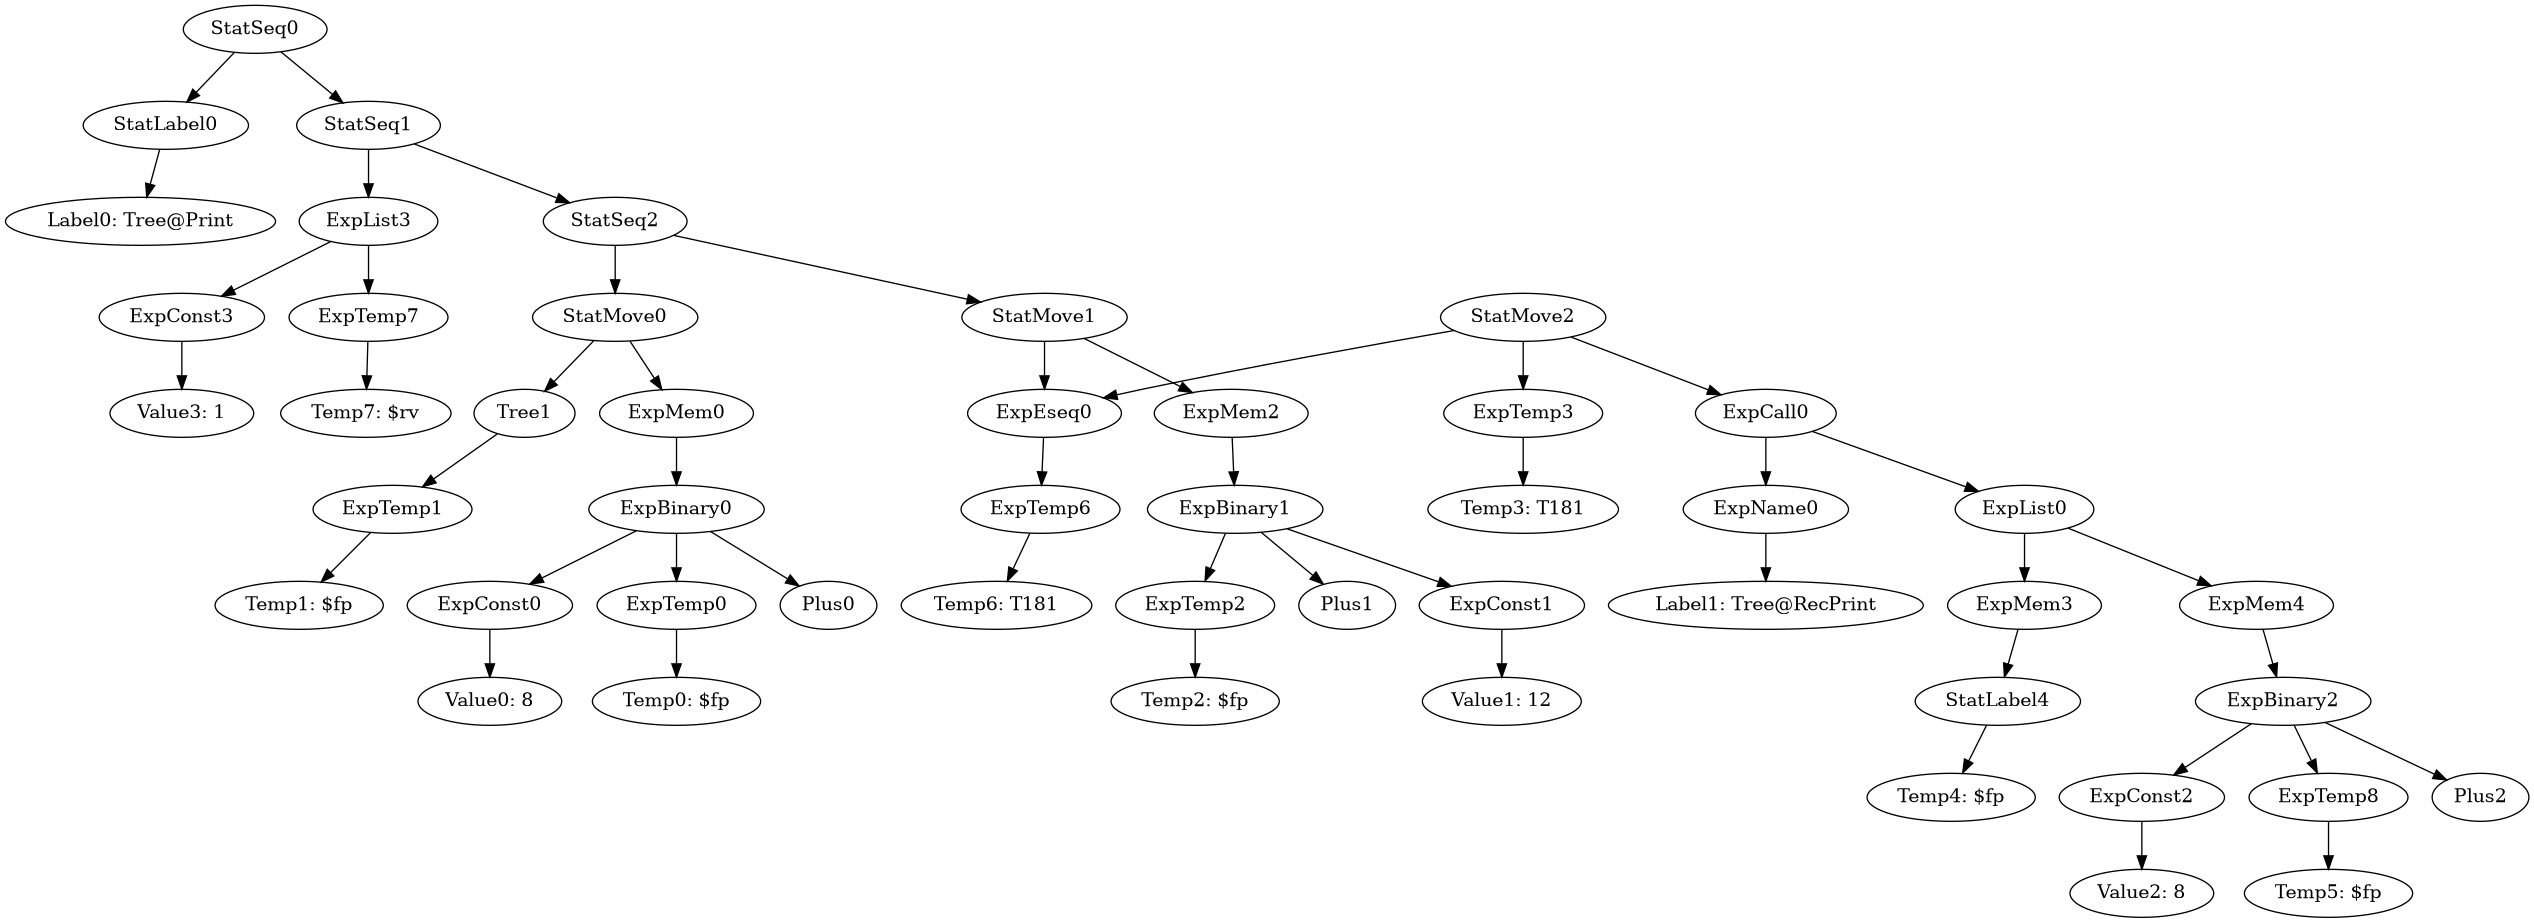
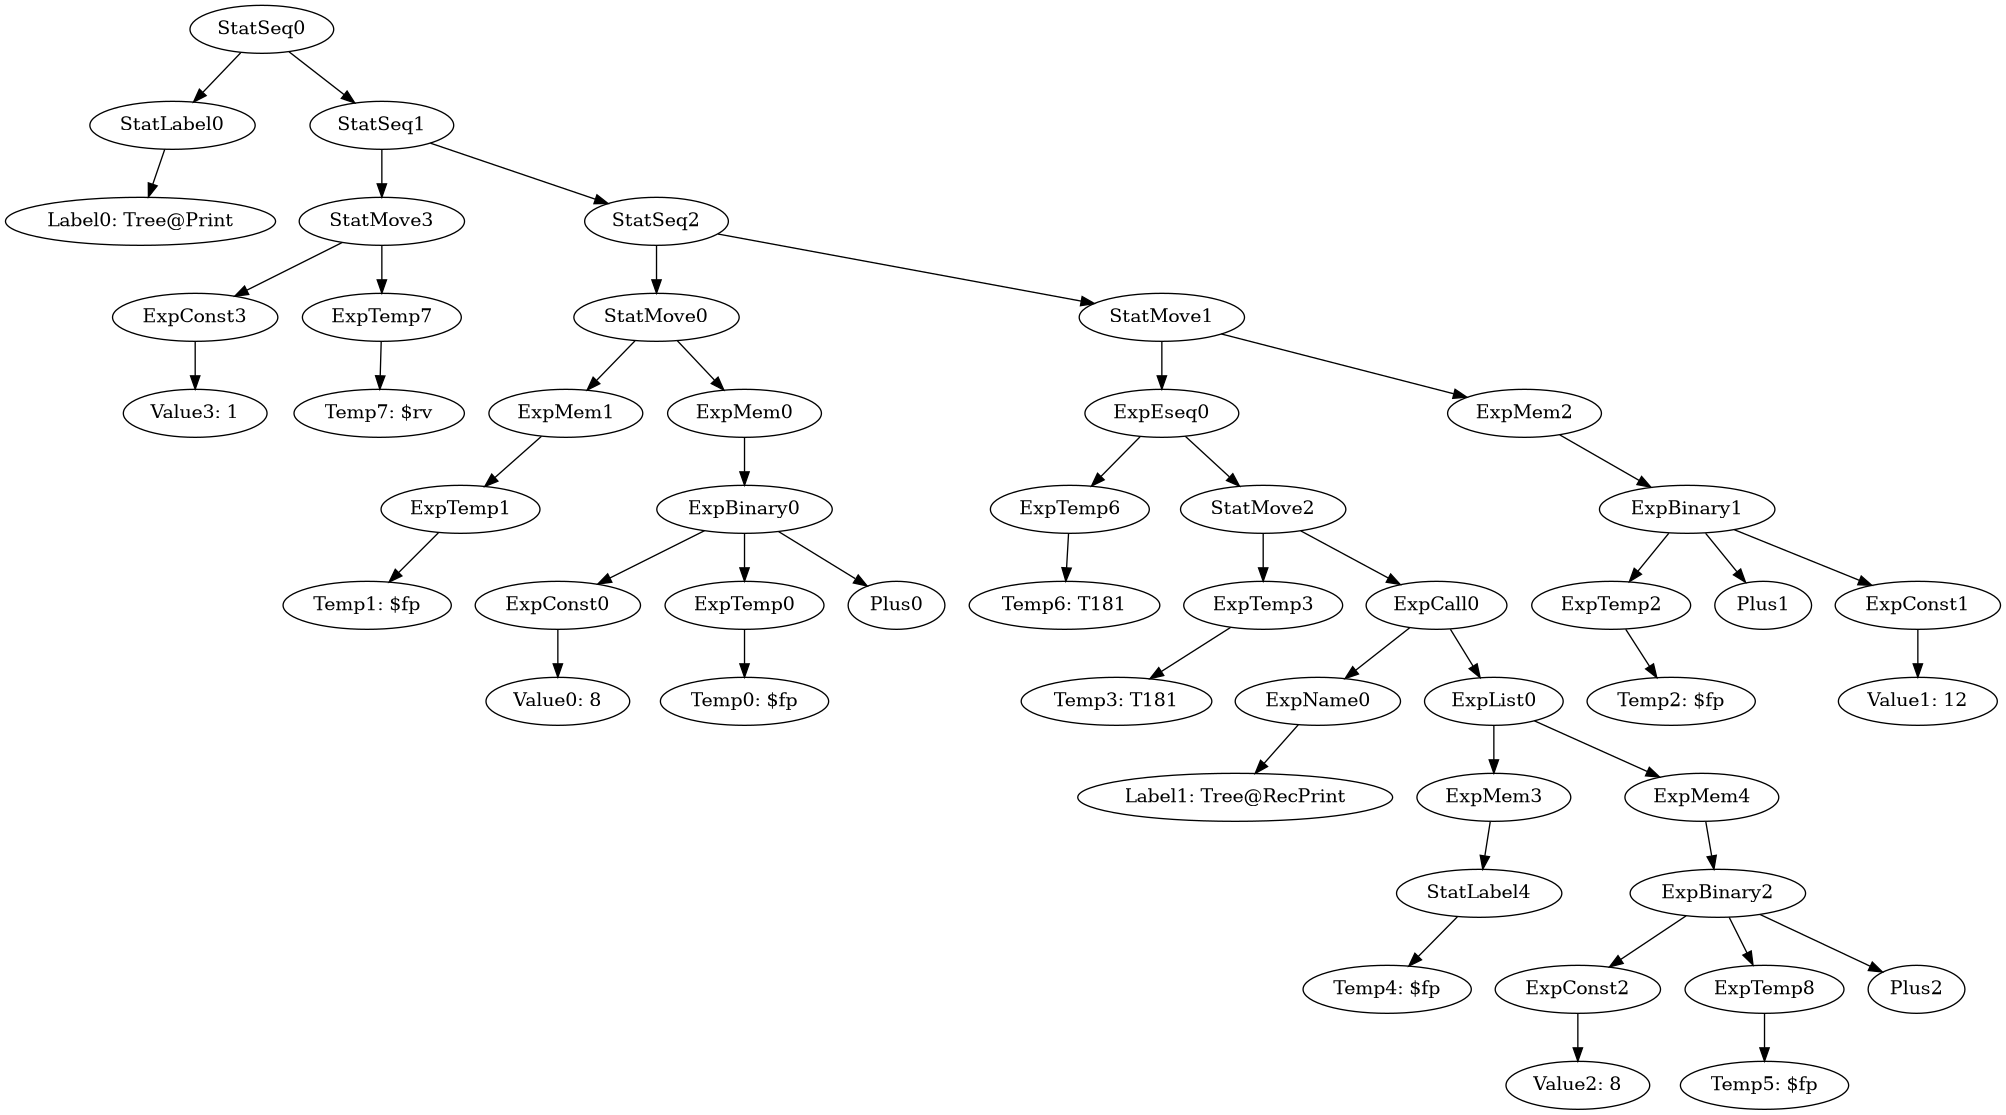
(369, 221) -> (382, 221)
(1285, 361) -> (1207, 457)
(525, 413) -> (566, 413)
